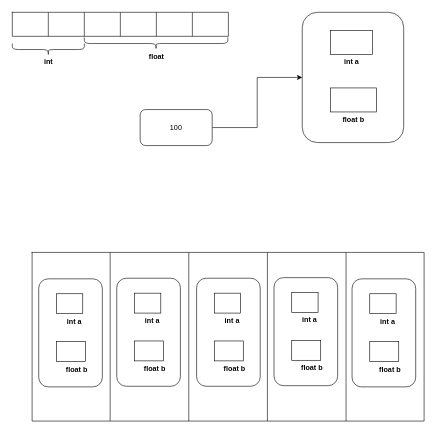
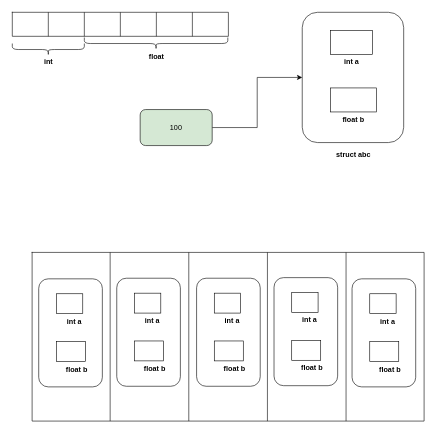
(176, 128) -> (176, 128)
none -> (353, 155)
